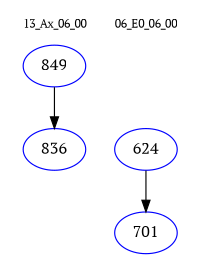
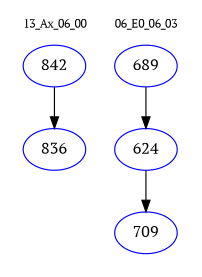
(147, 25) -> (147, 25)
(54, 66) -> (54, 66)
none -> (146, 66)
(146, 233) -> (146, 233)
